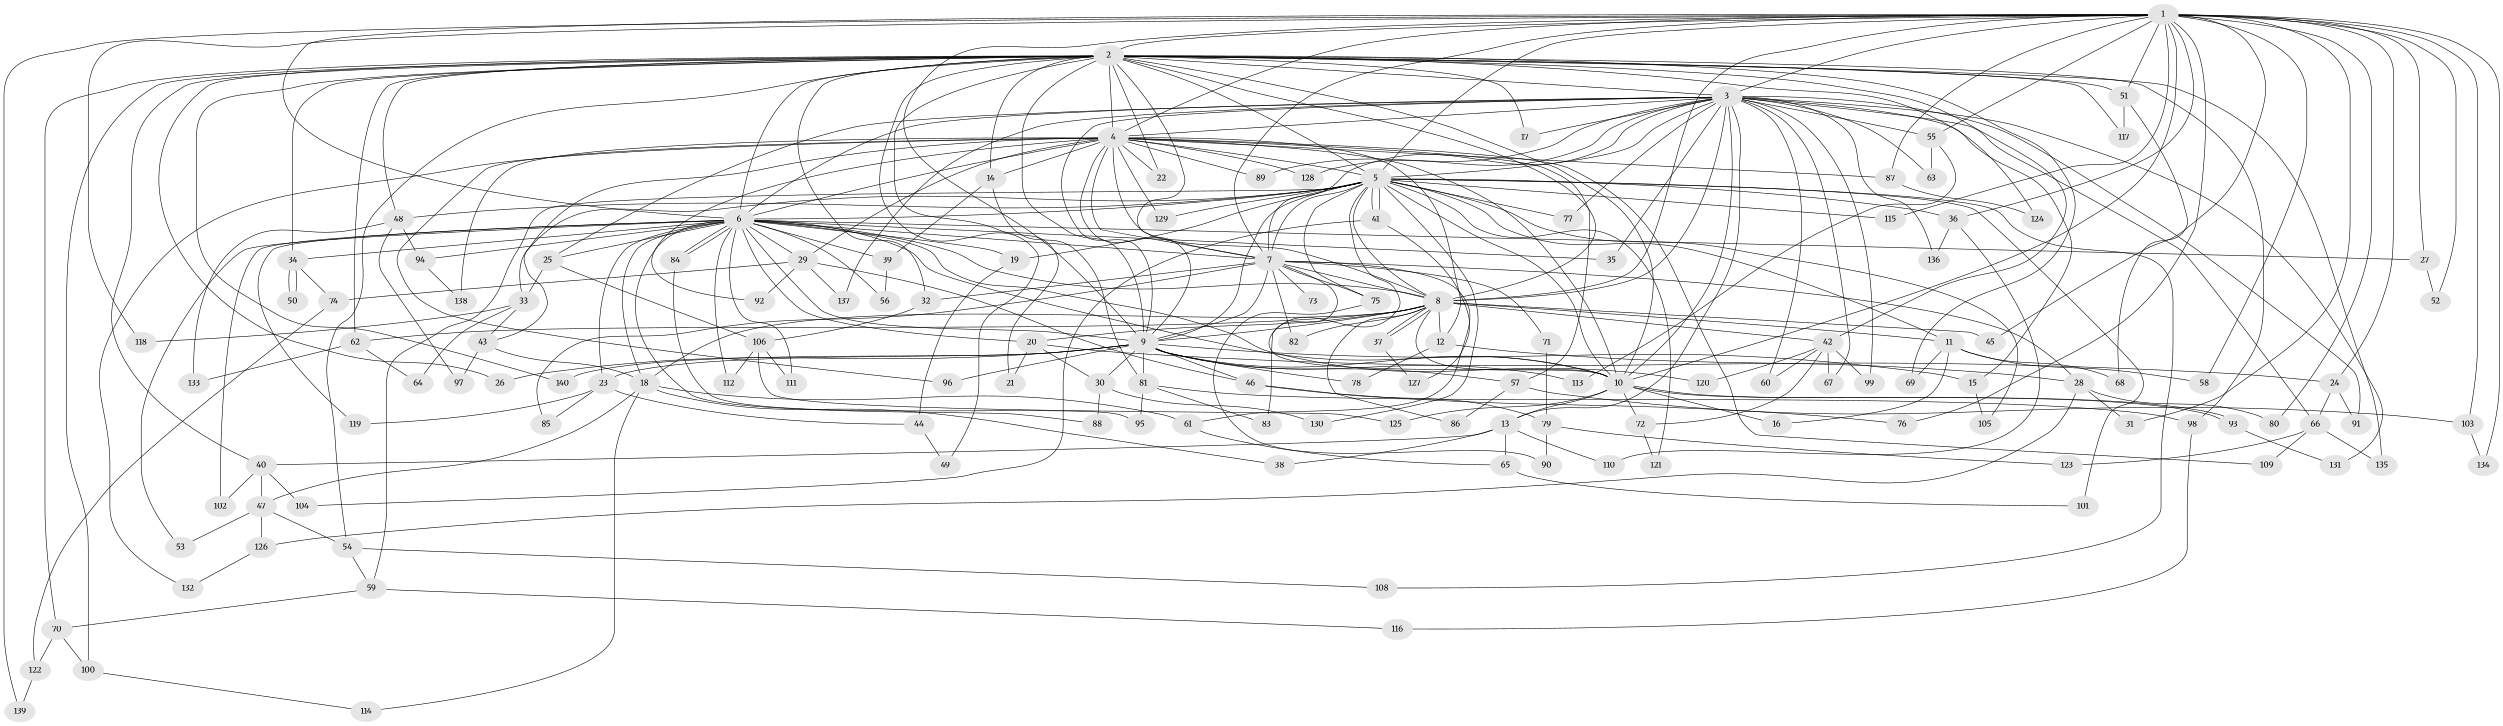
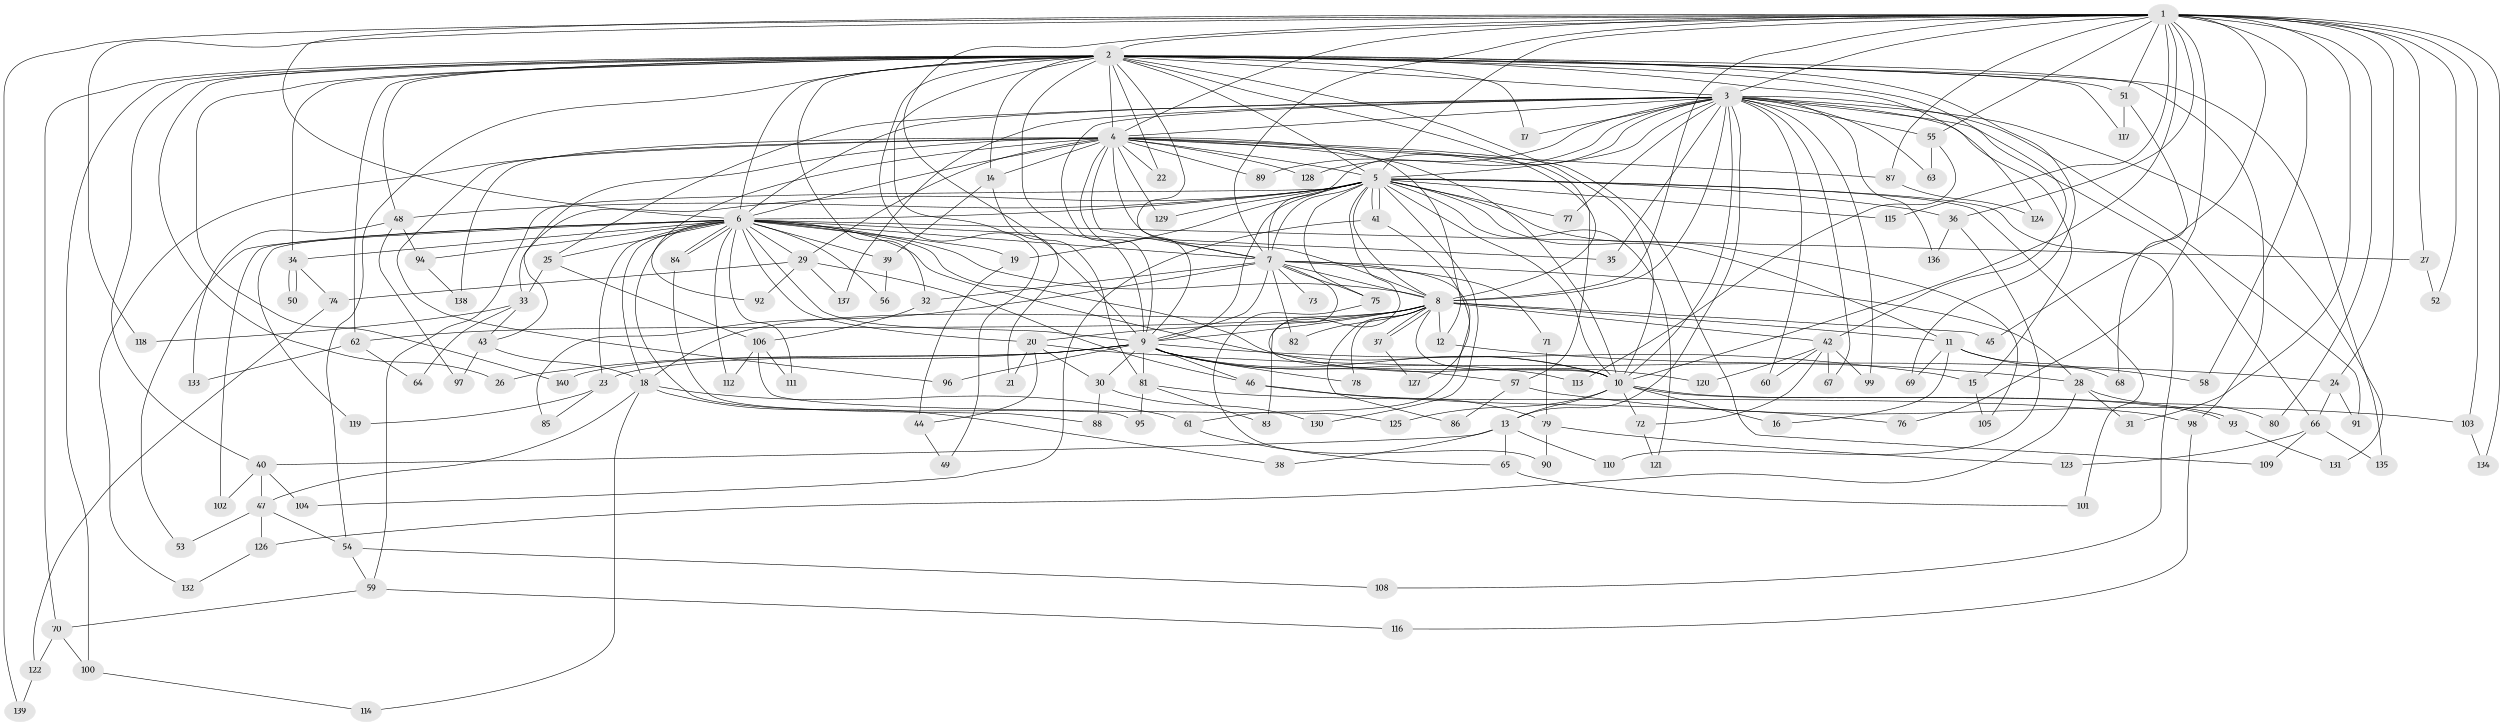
(1399, 363) -> (1358, 331)
(758, 417) -> (1012, 405)
